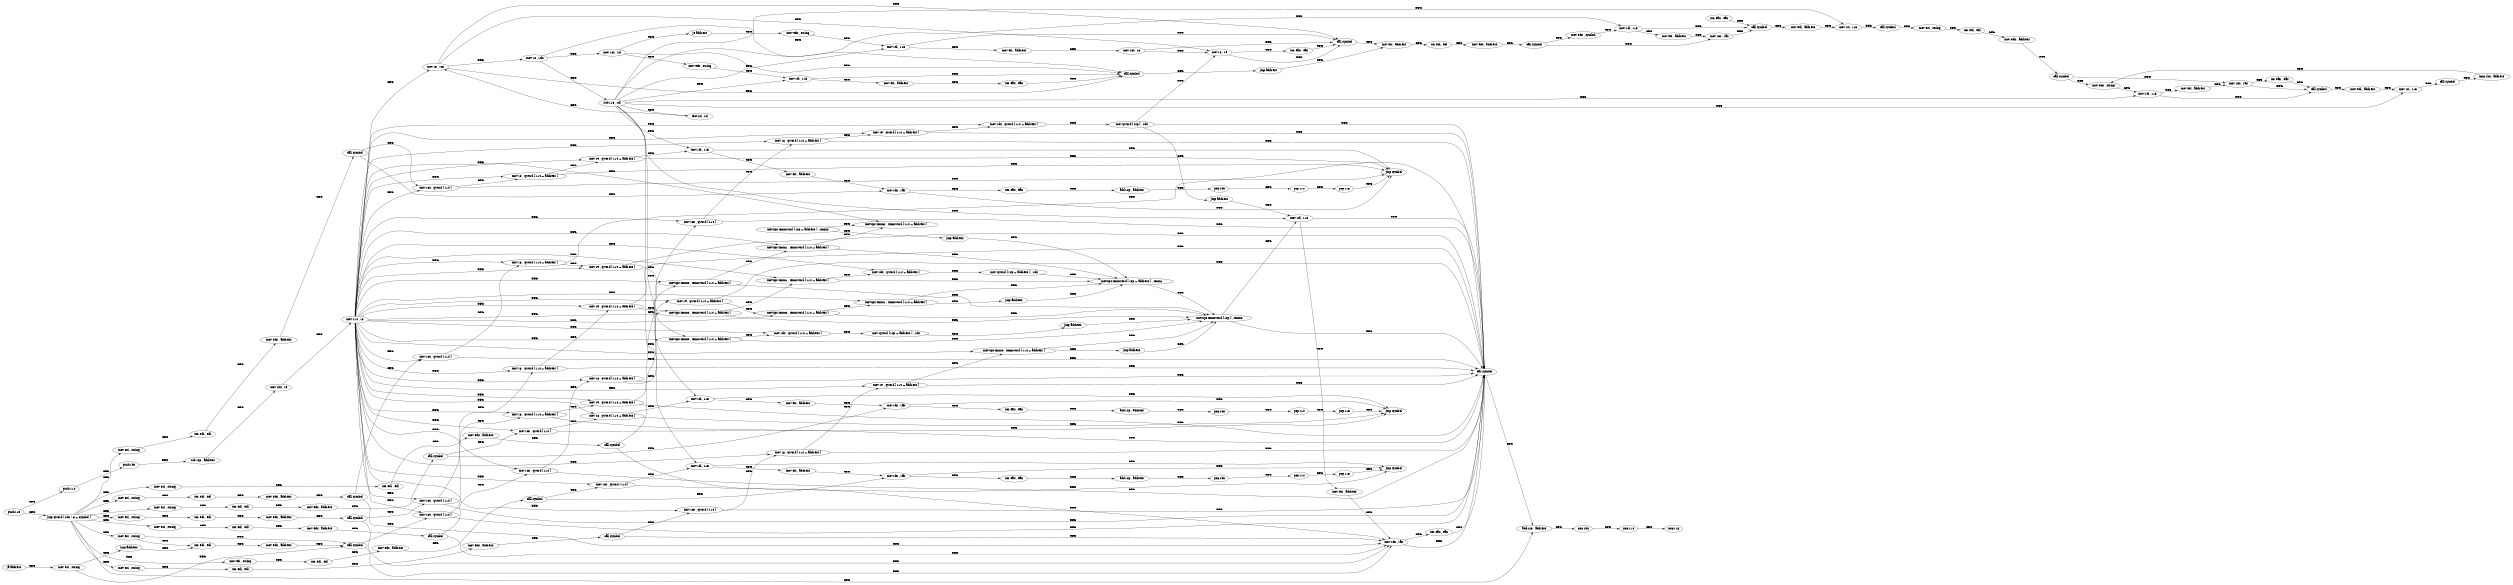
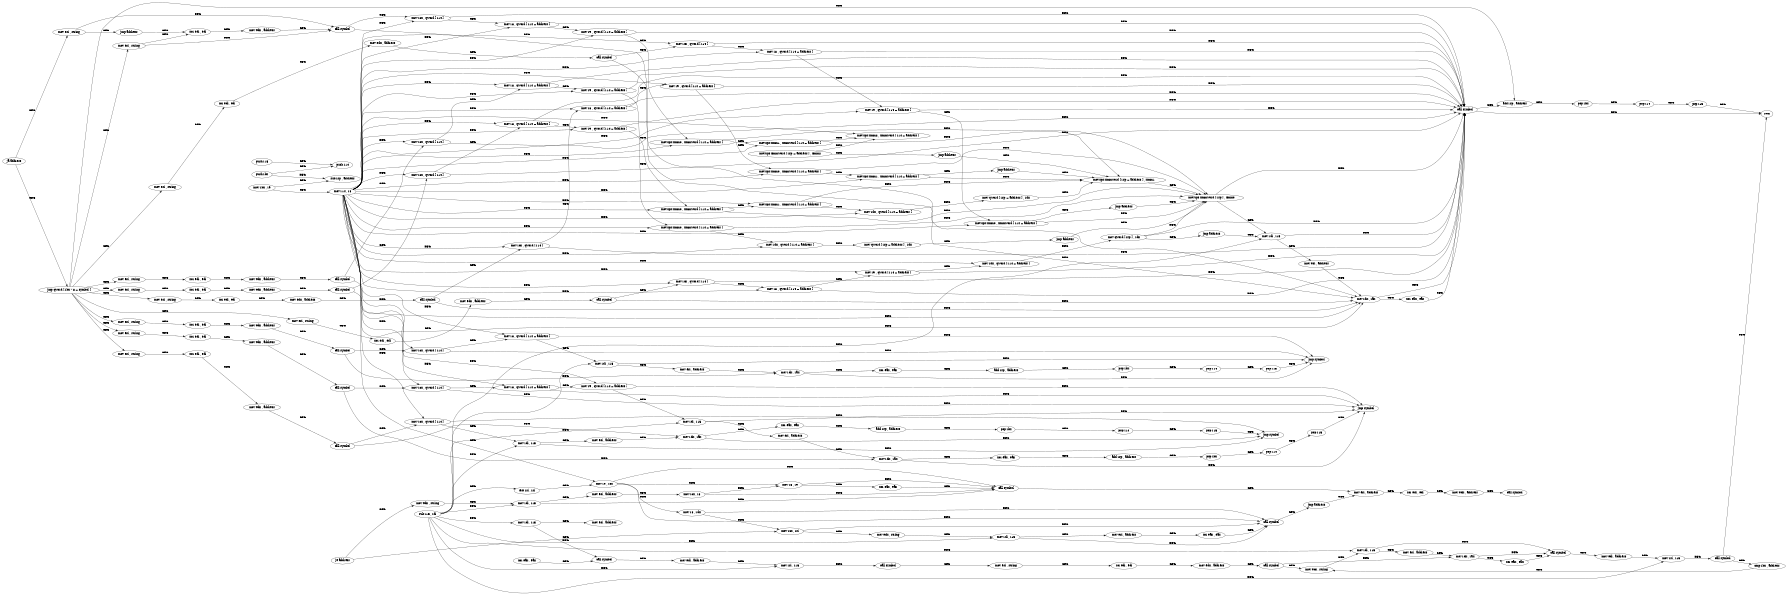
(1583, 35) -> none
(1719, 36) -> none
(652, 39) -> (563, 539)
(436, 67) -> (604, 484)
(573, 80) -> none
(1175, 89) -> (1177, 225)
none -> (1767, 114)
(240, 425) -> (301, 184)
(98, 477) -> (301, 170)
(34, 514) -> (41, 225)
